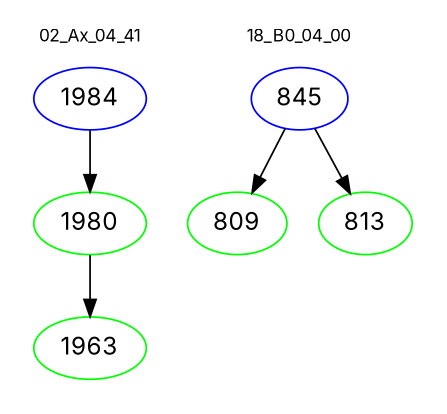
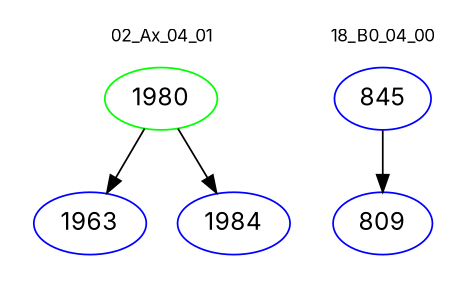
(90, 37) -> (162, 37)
(90, 153) -> (193, 153)
(237, 223) -> (383, 223)
(365, 223) -> none
(90, 348) -> (90, 223)
